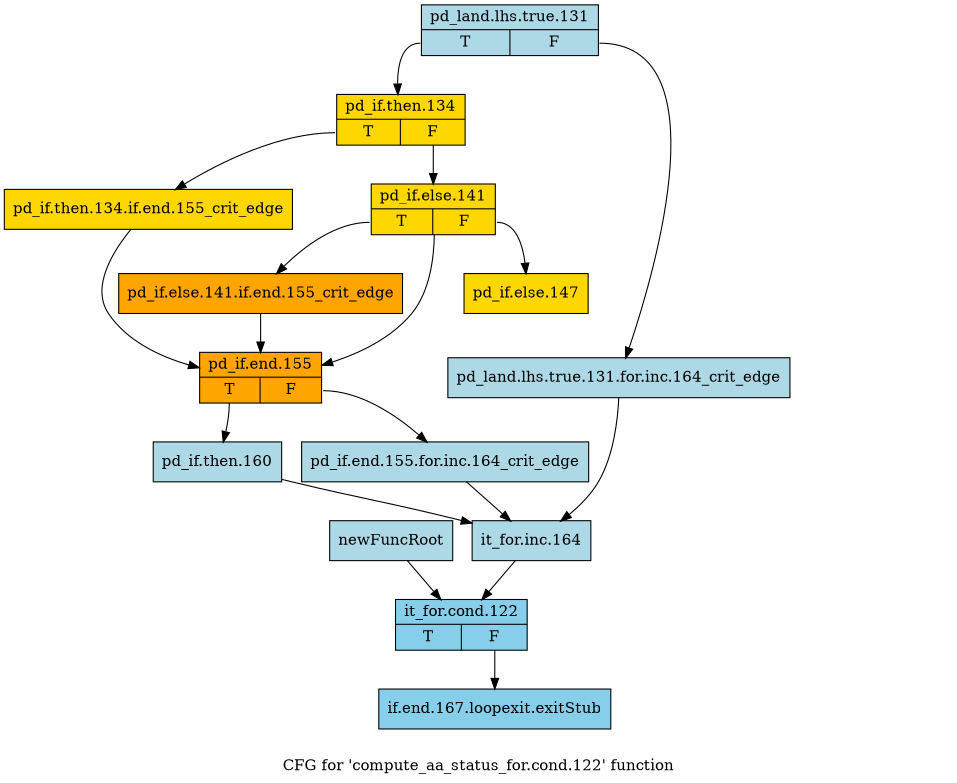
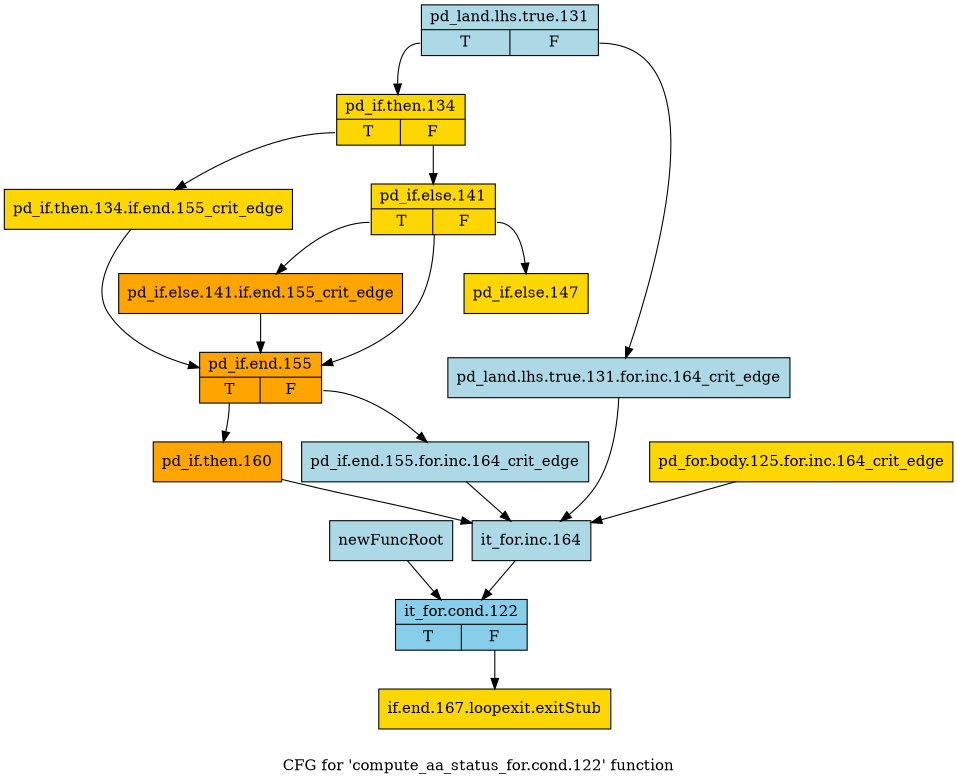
(217, 462) -> (217, 462)
none -> (801, 462)
(495, 709) -> (495, 709)
